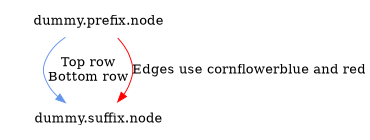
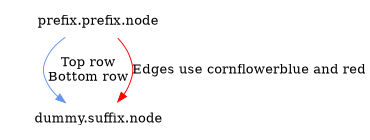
(99, 21) -> (99, 21)
